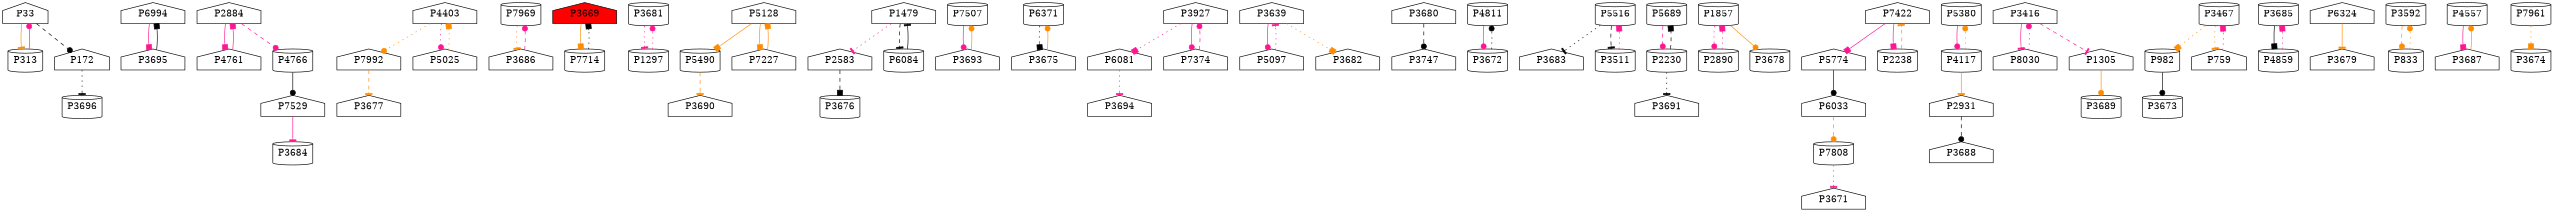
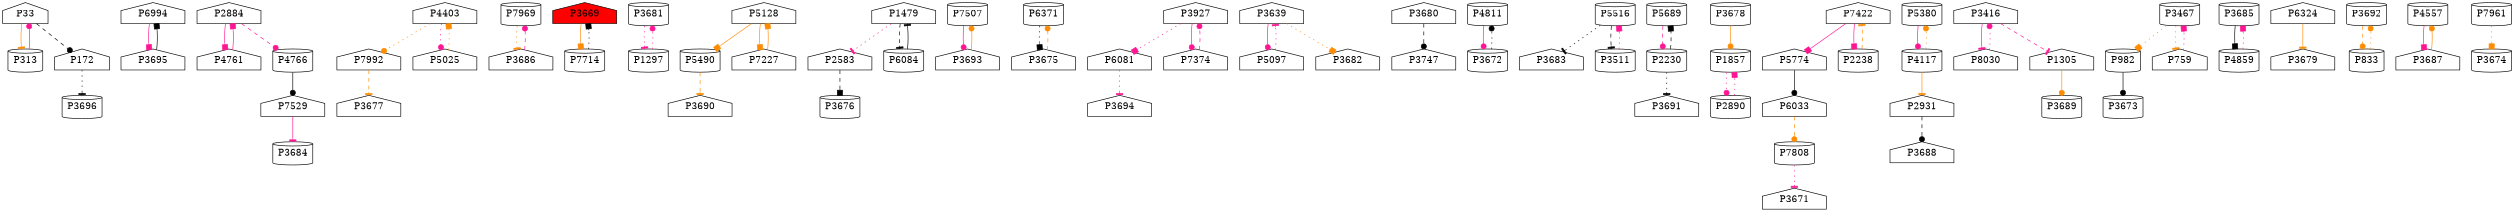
(2406, 14) -> (2367, 14)
(1742, 36) -> (1731, 35)
(1048, 41) -> (1048, 41)
